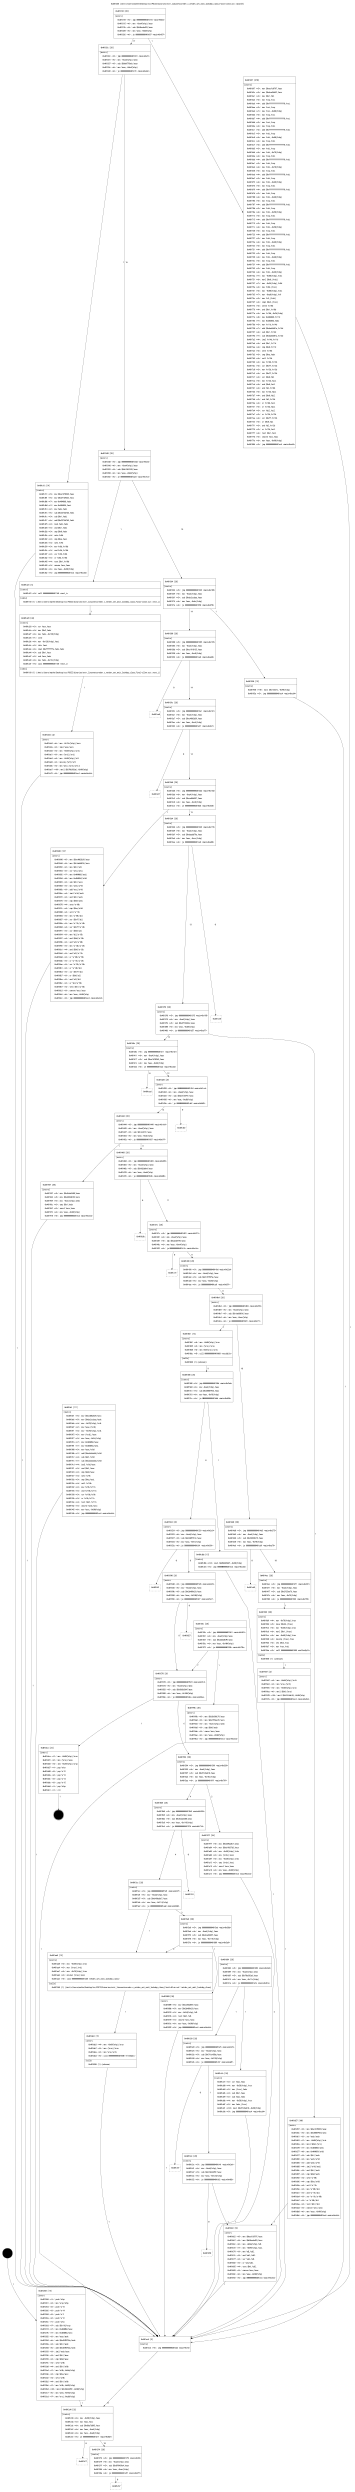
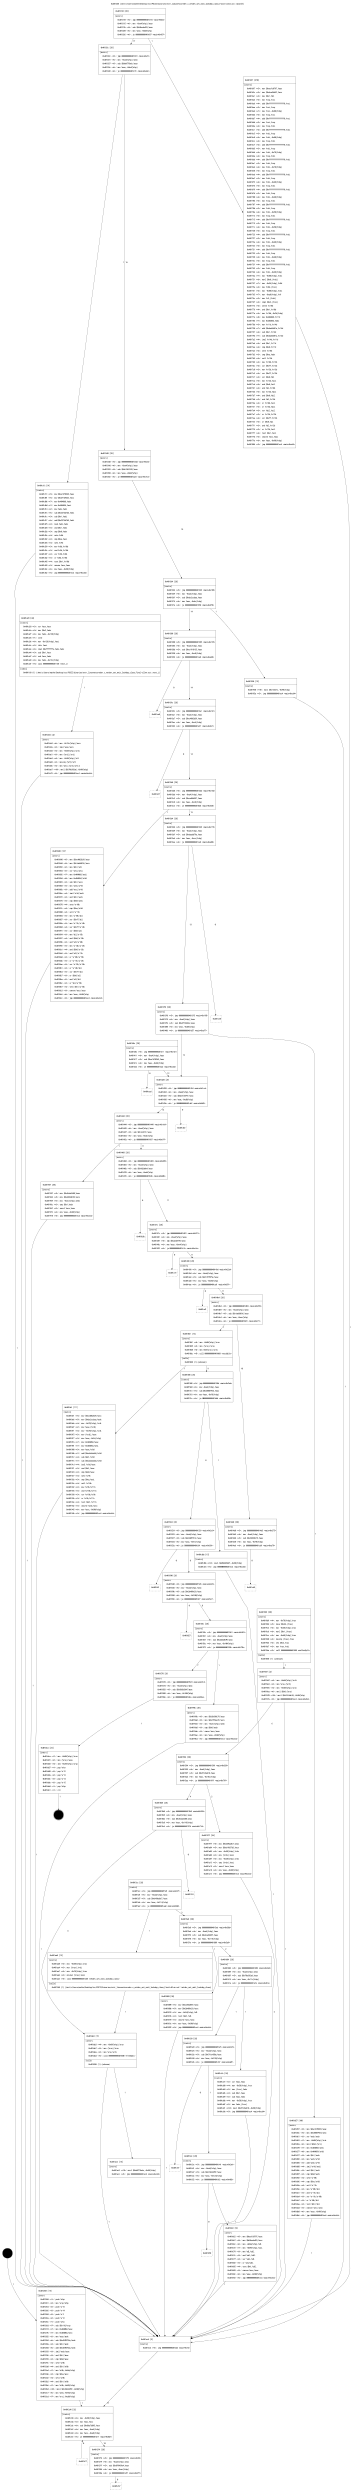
(90, 594) -> none
(167, 1037) -> (182, 1055)
none -> (202, 1310)
none -> (151, 1399)
(285, 1588) -> none
(174, 1636) -> (204, 1611)
(179, 1728) -> (252, 1730)
(167, 1854) -> (63, 1922)
(173, 1949) -> (225, 1951)
none -> (134, 2168)
(280, 2213) -> (273, 2299)
(84, 2449) -> (82, 2450)
